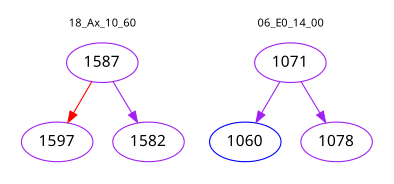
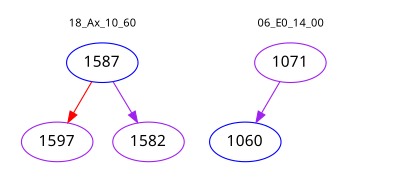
(102, 63) -> (102, 63)
(337, 142) -> none
